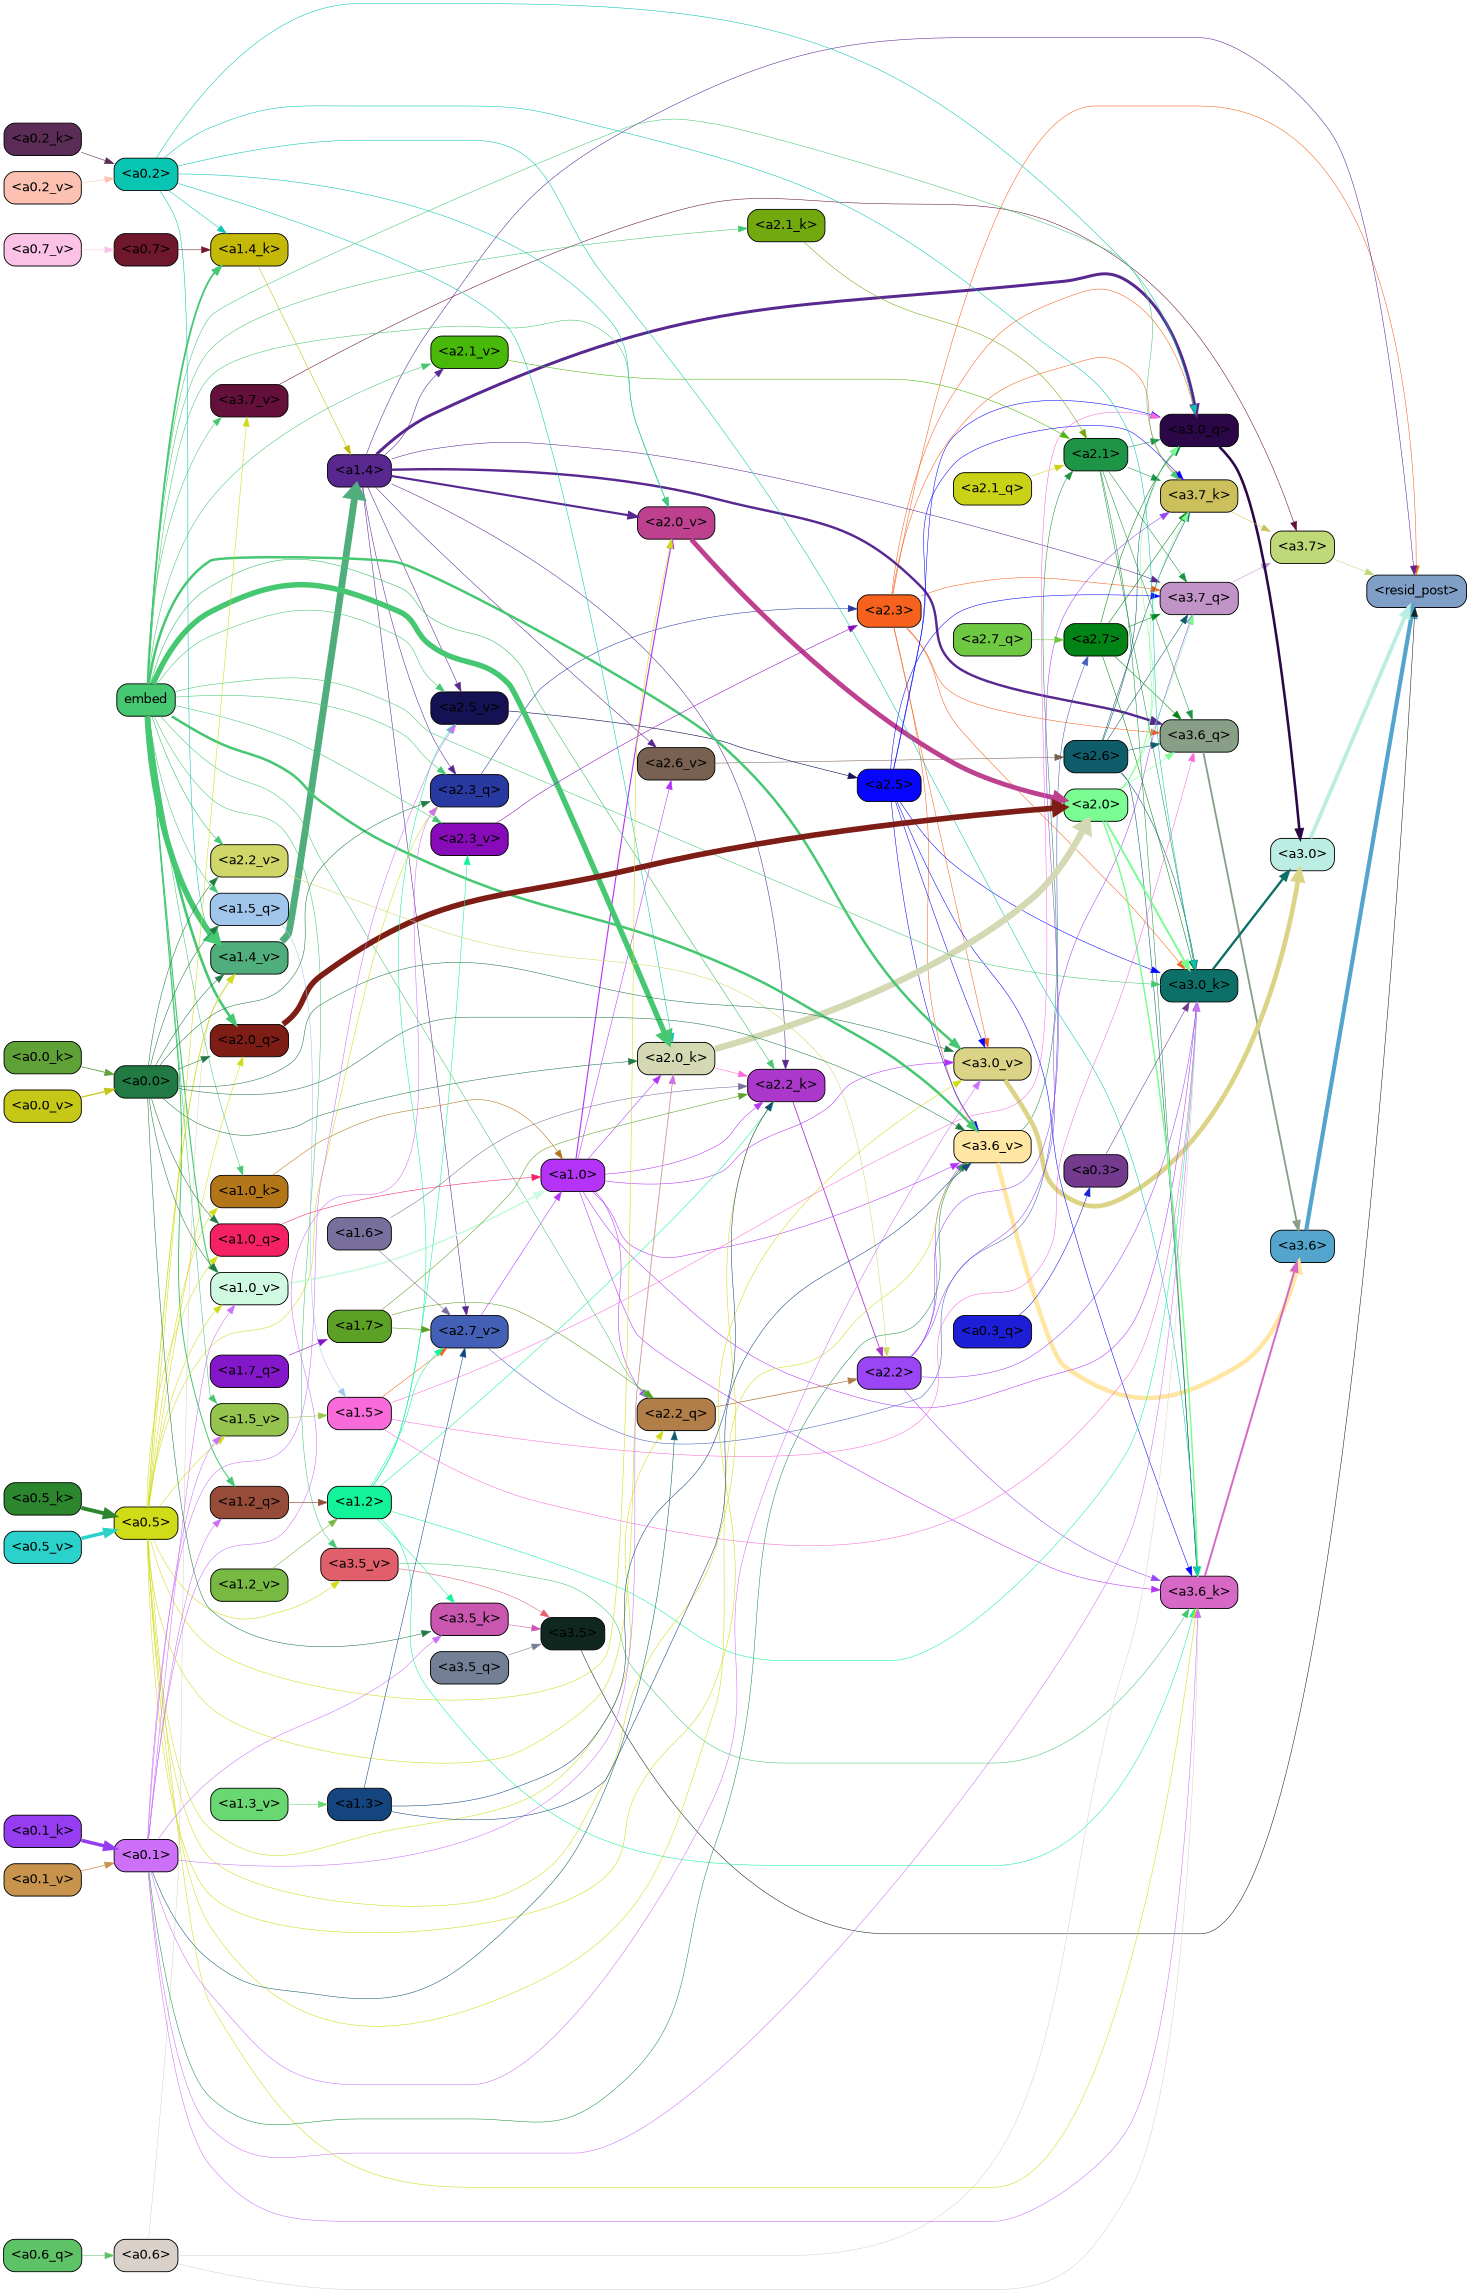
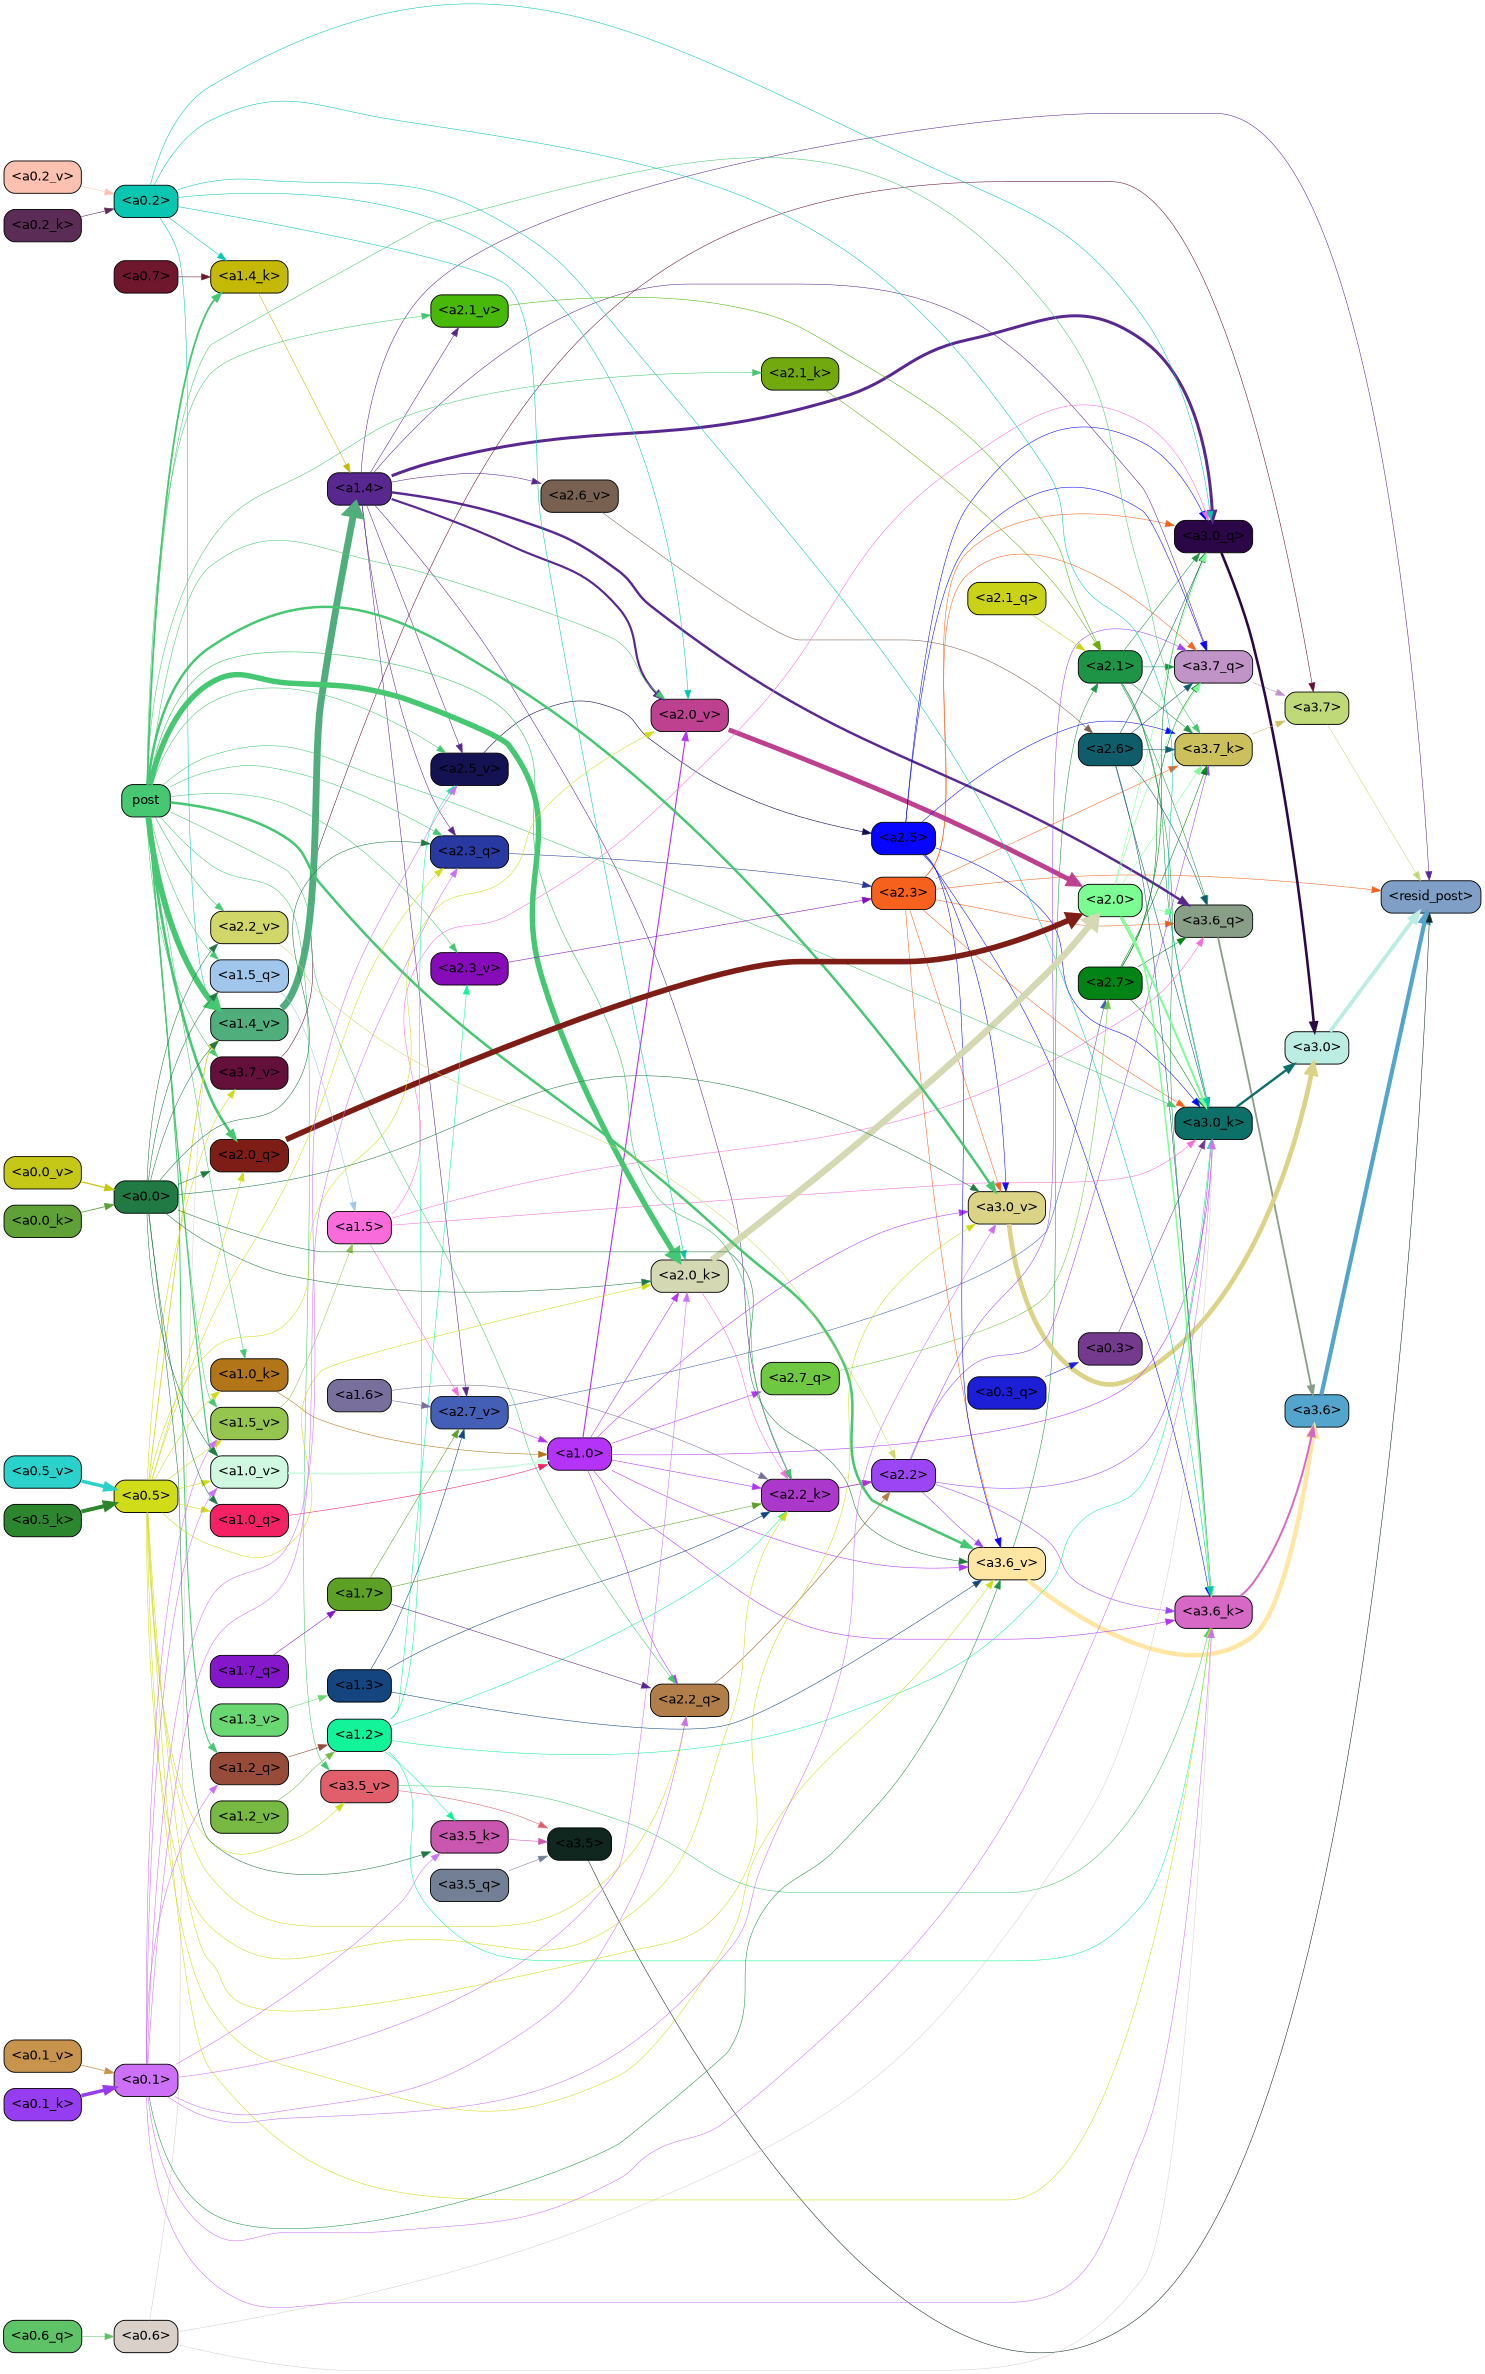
(43, 250) -> none
(146, 700) -> (146, 801)
(623, 974) -> (682, 1419)
(528, 1316) -> (517, 1645)
(405, 1380) -> (412, 1316)
(405, 1421) -> none
(542, 1894) -> (518, 2035)
